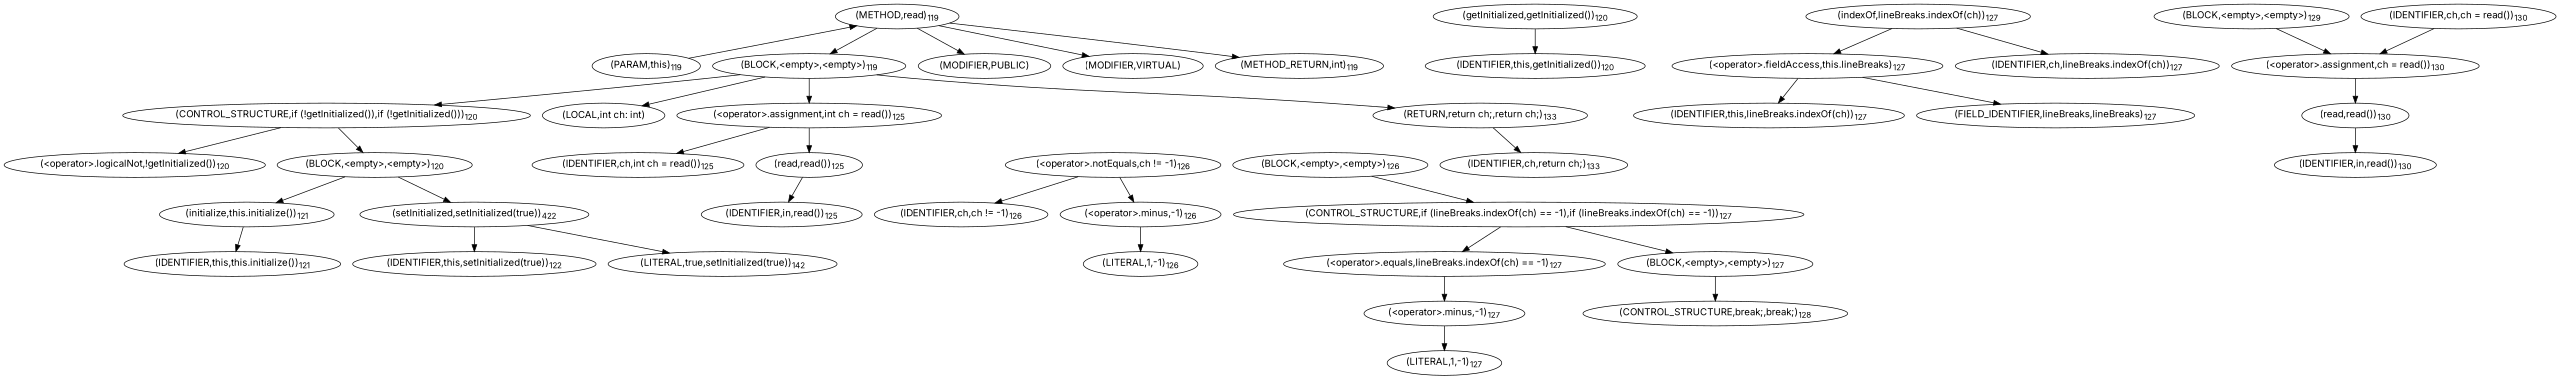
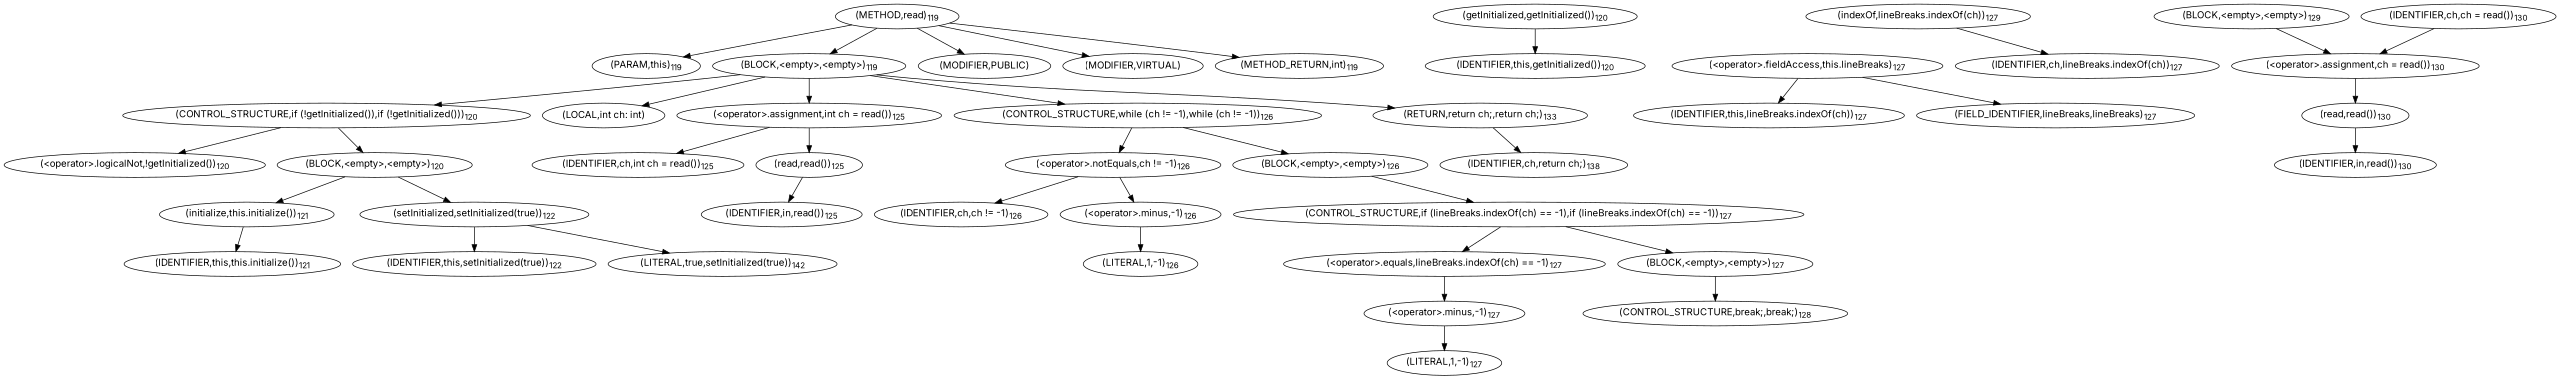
(1866, 40) -> none
(769, 43) -> (771, 40)
none -> (1138, 116)
(1594, 164) -> (1594, 164)
(549, 213) -> (549, 213)
